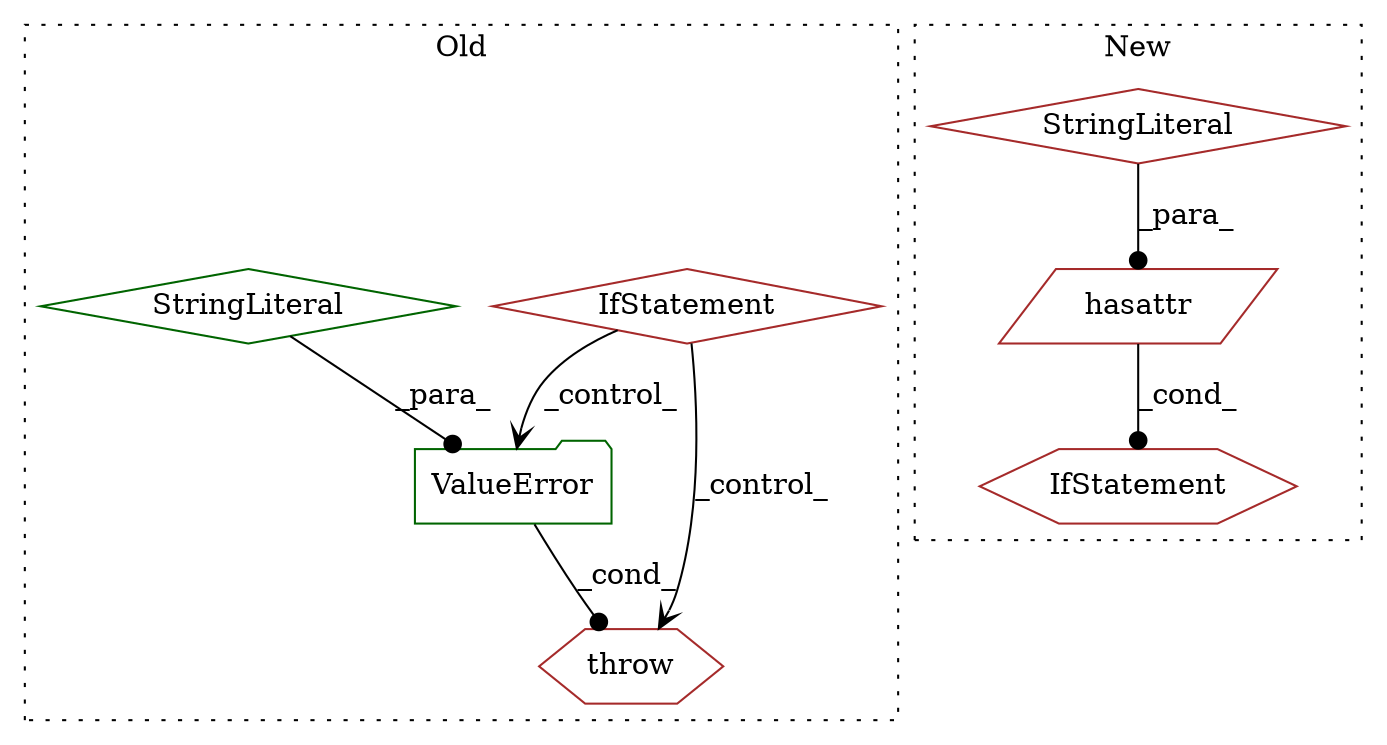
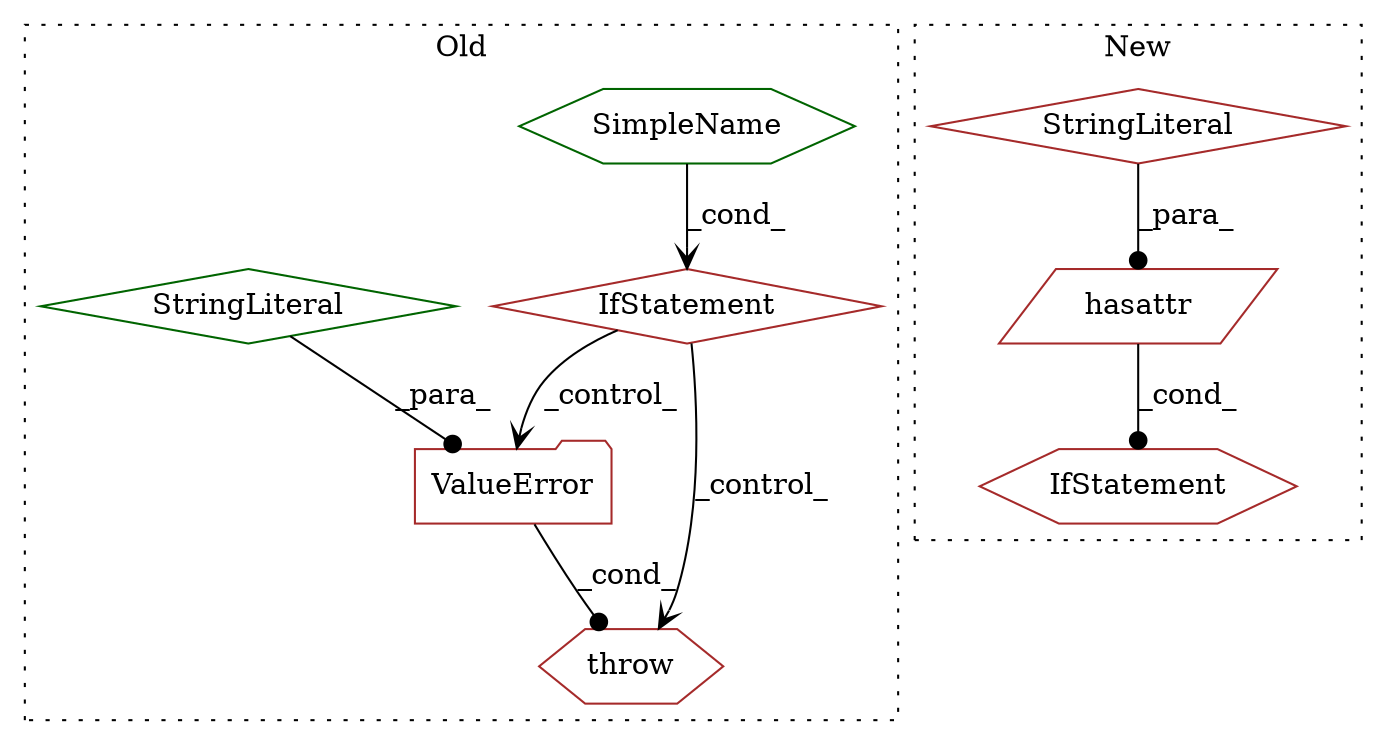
none -> (687, 126)
(513, 486) -> (513, 486)
